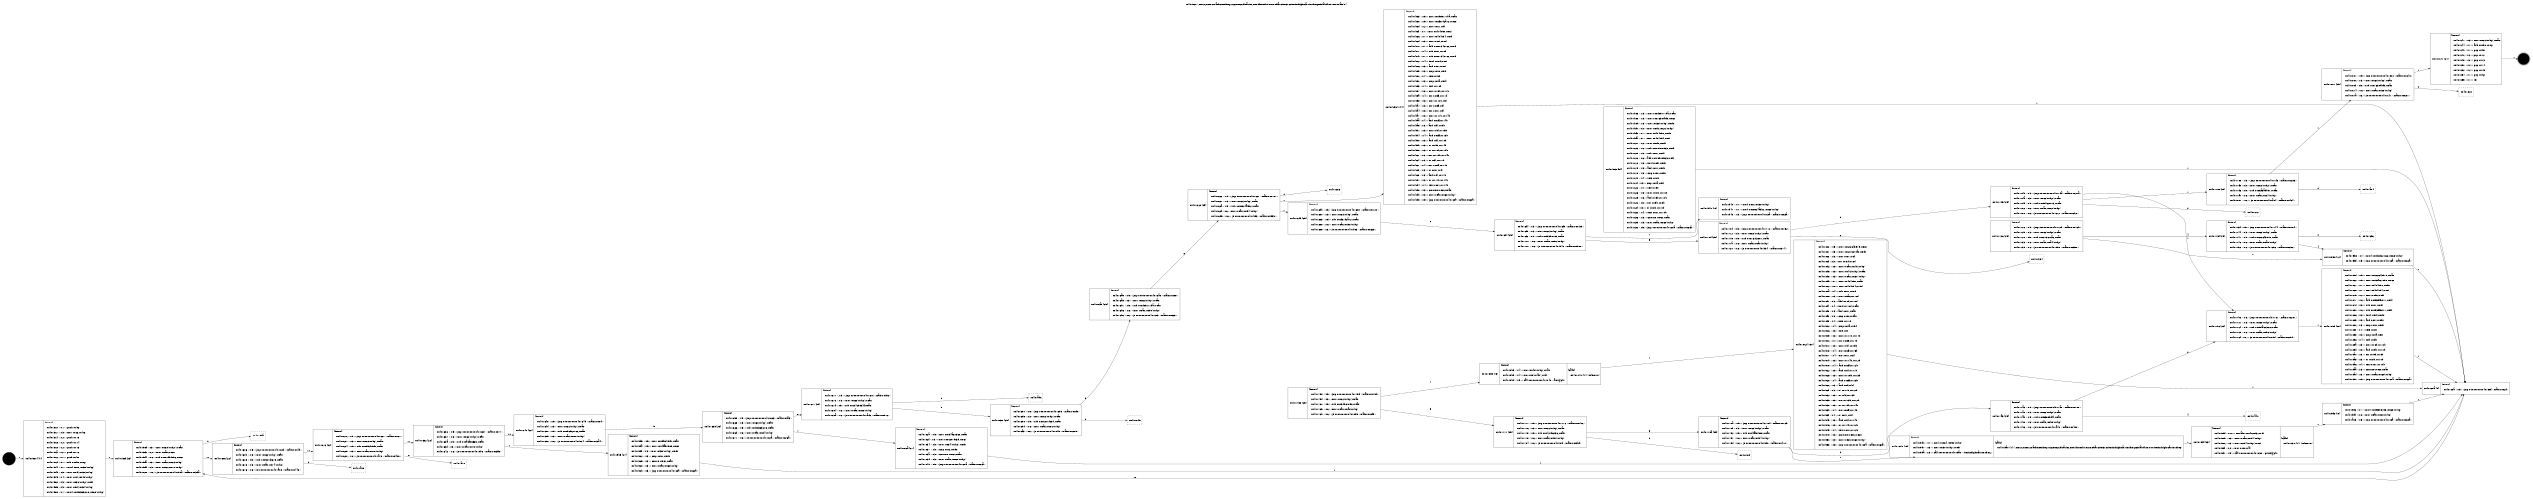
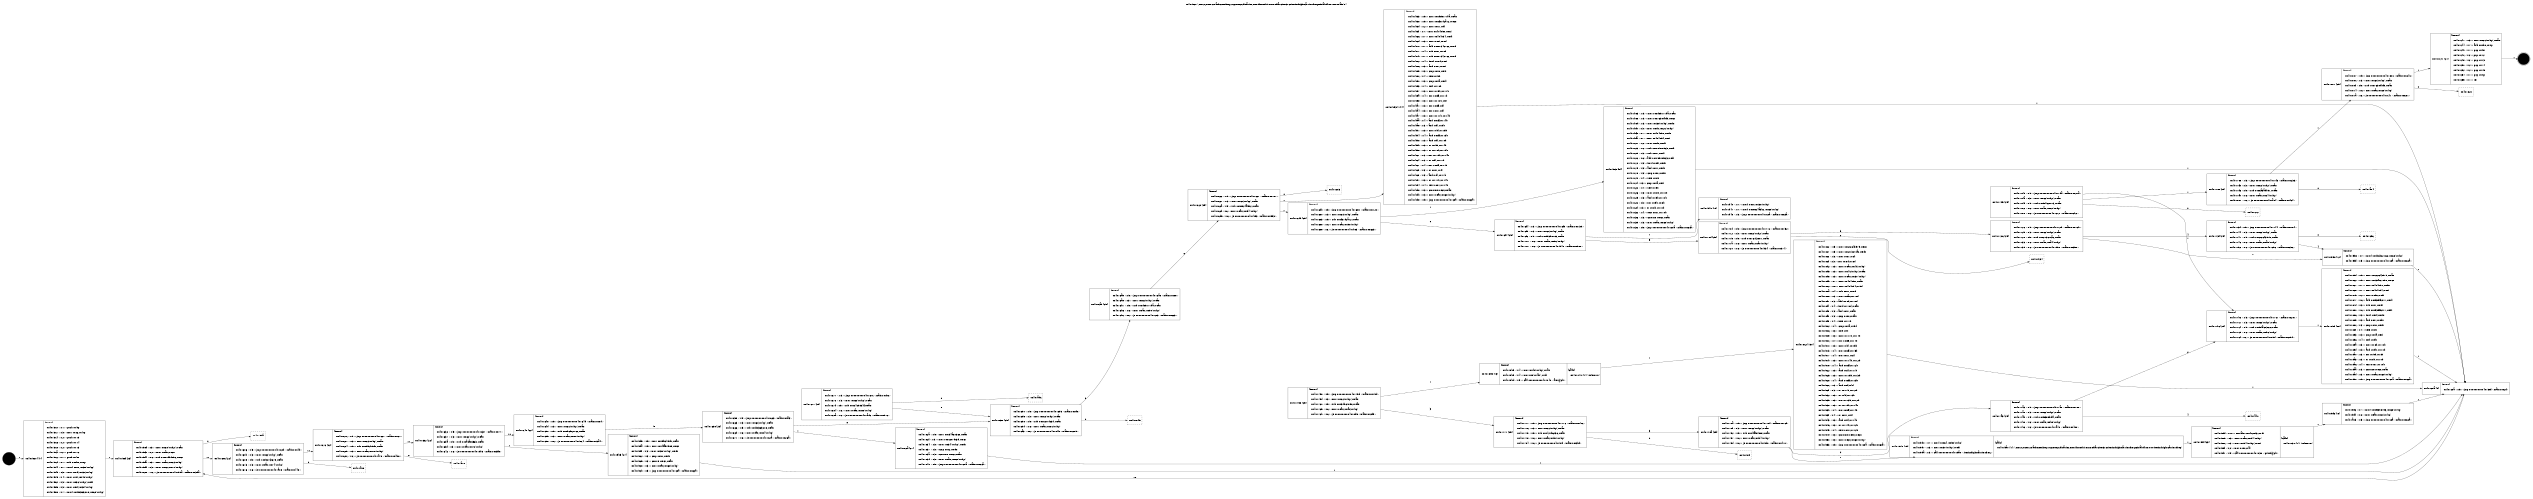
none -> (1492, 206)
(1890, 217) -> (1890, 232)
(797, 416) -> (891, 424)
